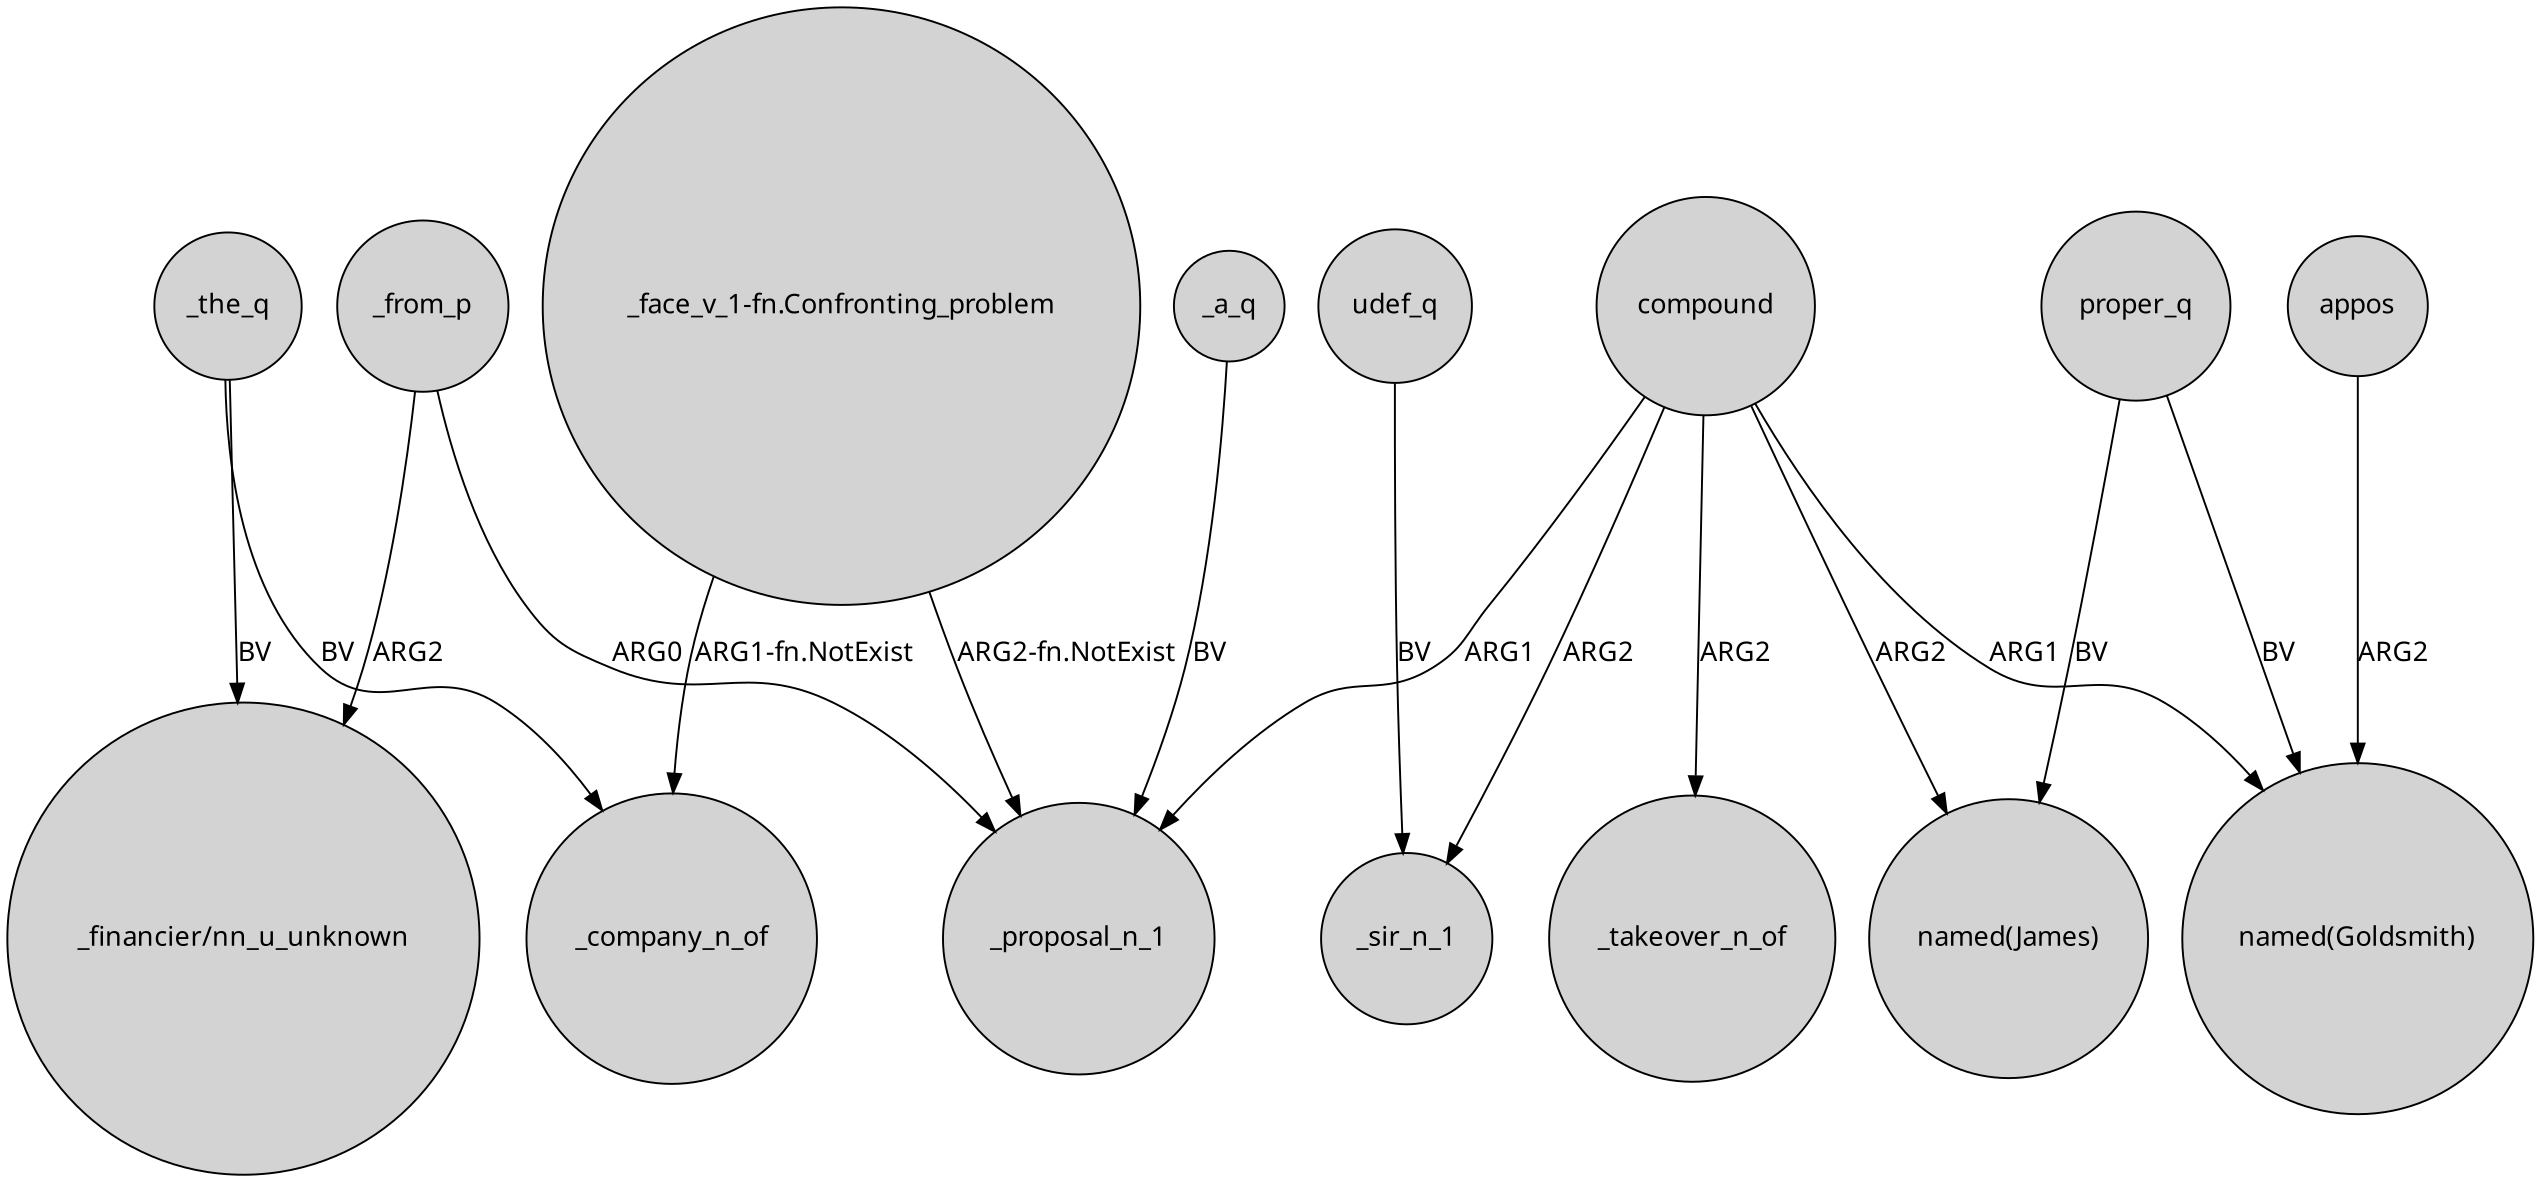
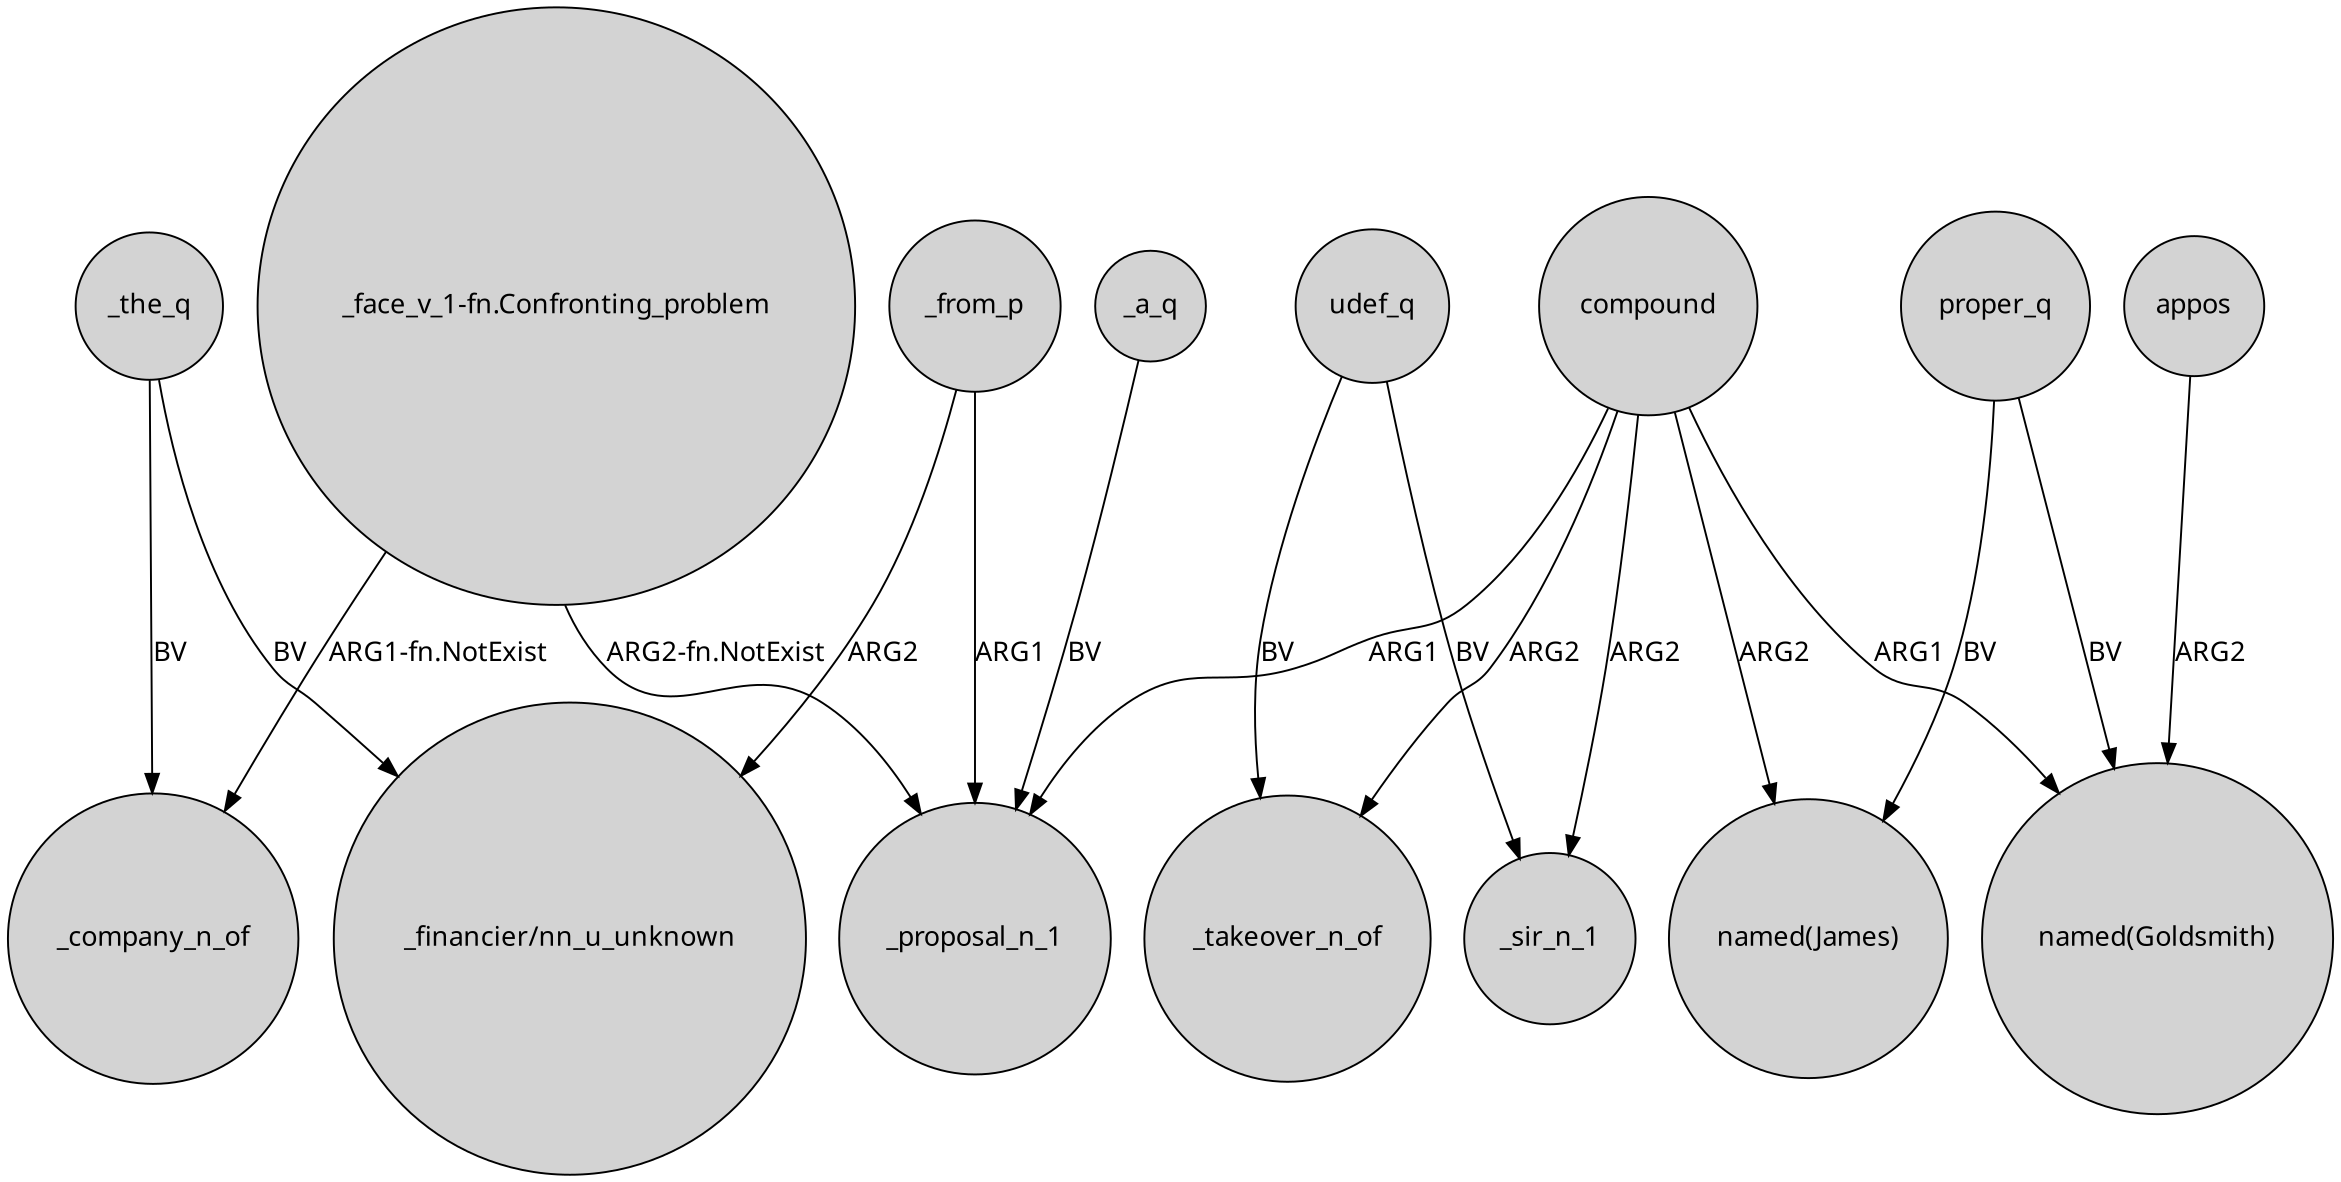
none -> (1275, 573)
(648, 654) -> (1011, 654)
